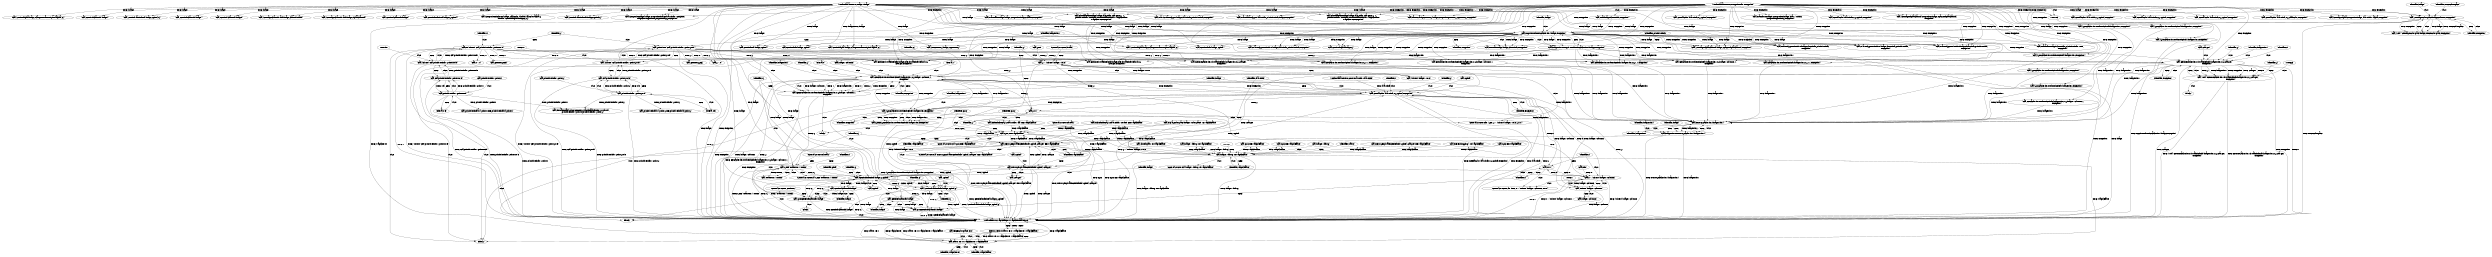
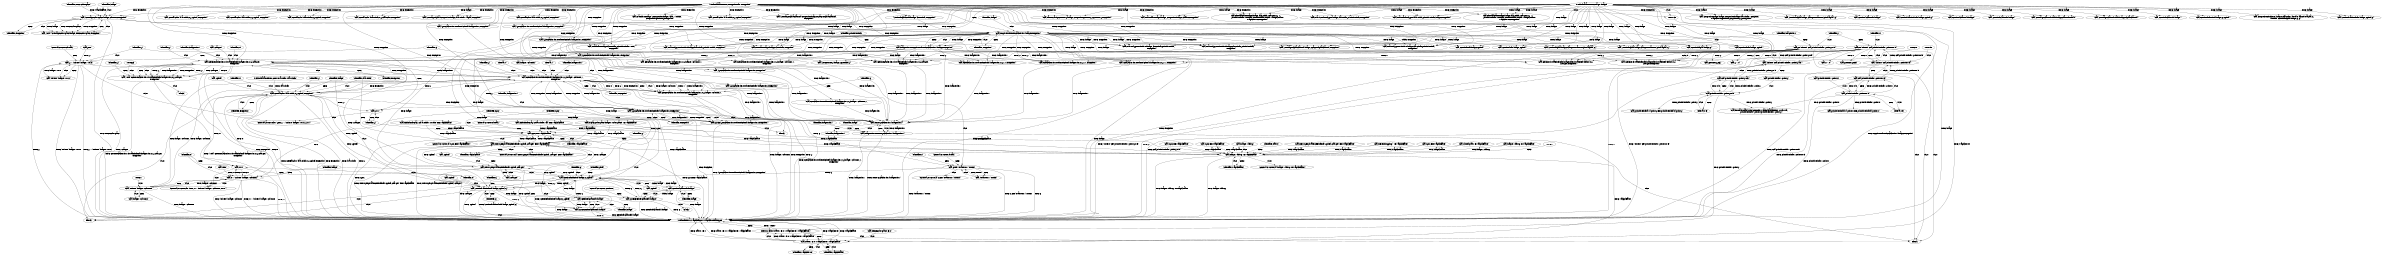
(2444, 10) -> (98, 10)
(1581, 18) -> (975, 18)
(1612, 18) -> (914, 18)
(1097, 38) -> (881, 55)
(689, 216) -> (1321, 227)
(681, 217) -> none
